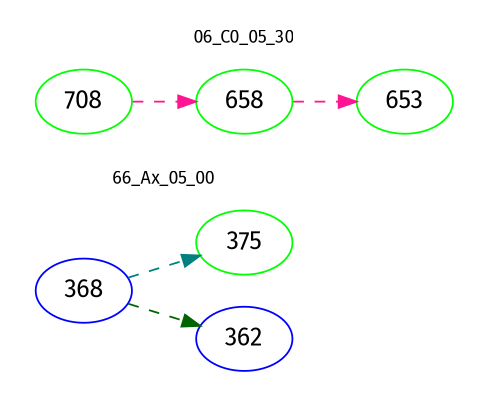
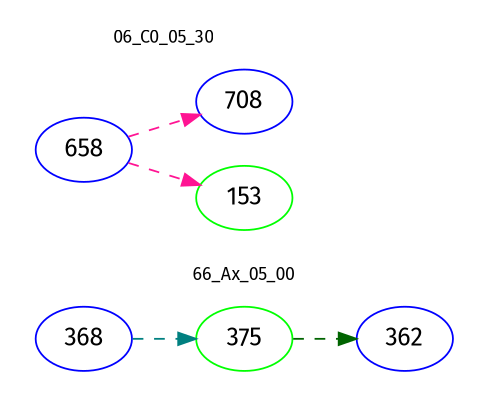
(84, 102) -> (244, 102)
(155, 102) -> (156, 128)
(244, 102) -> (84, 150)
(405, 102) -> (244, 198)
(156, 312) -> (316, 339)
